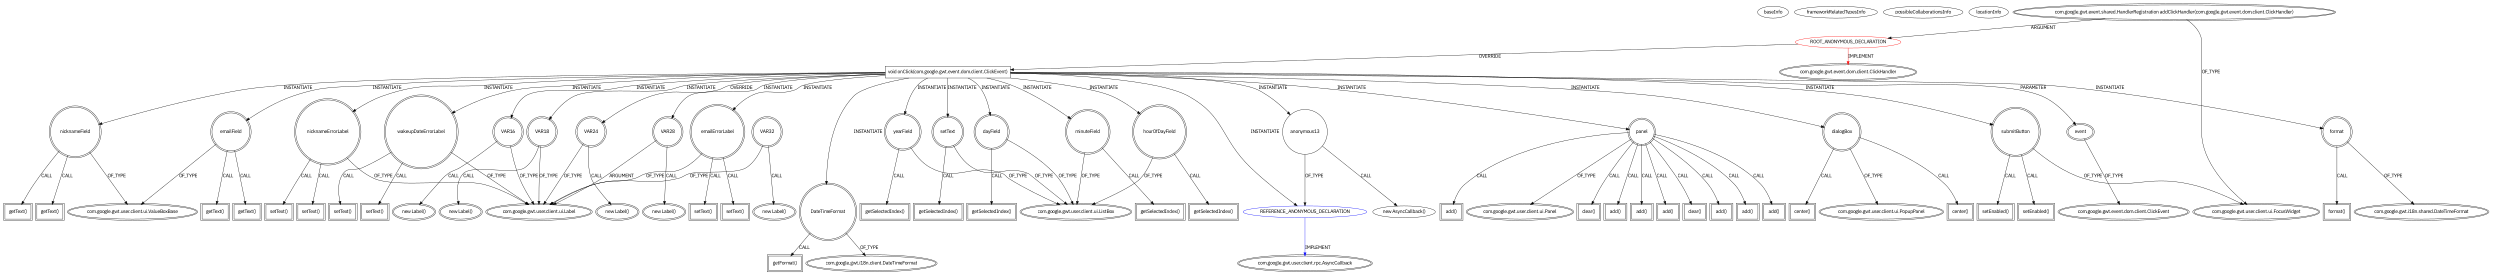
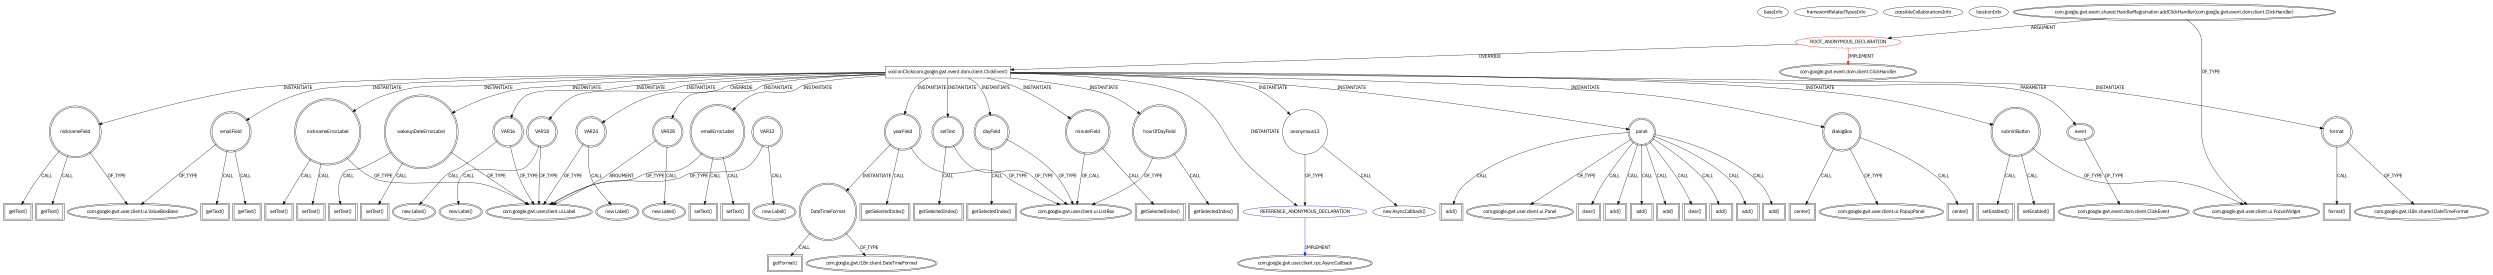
(844, 109) -> (869, 166)
(1091, 176) -> (1091, 176)
